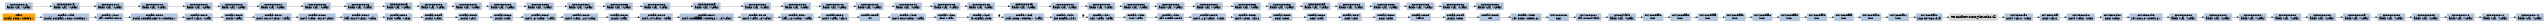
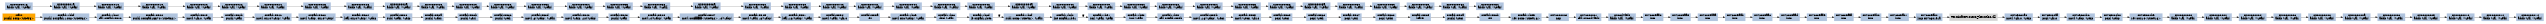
(656, 6) -> (656, 6)
